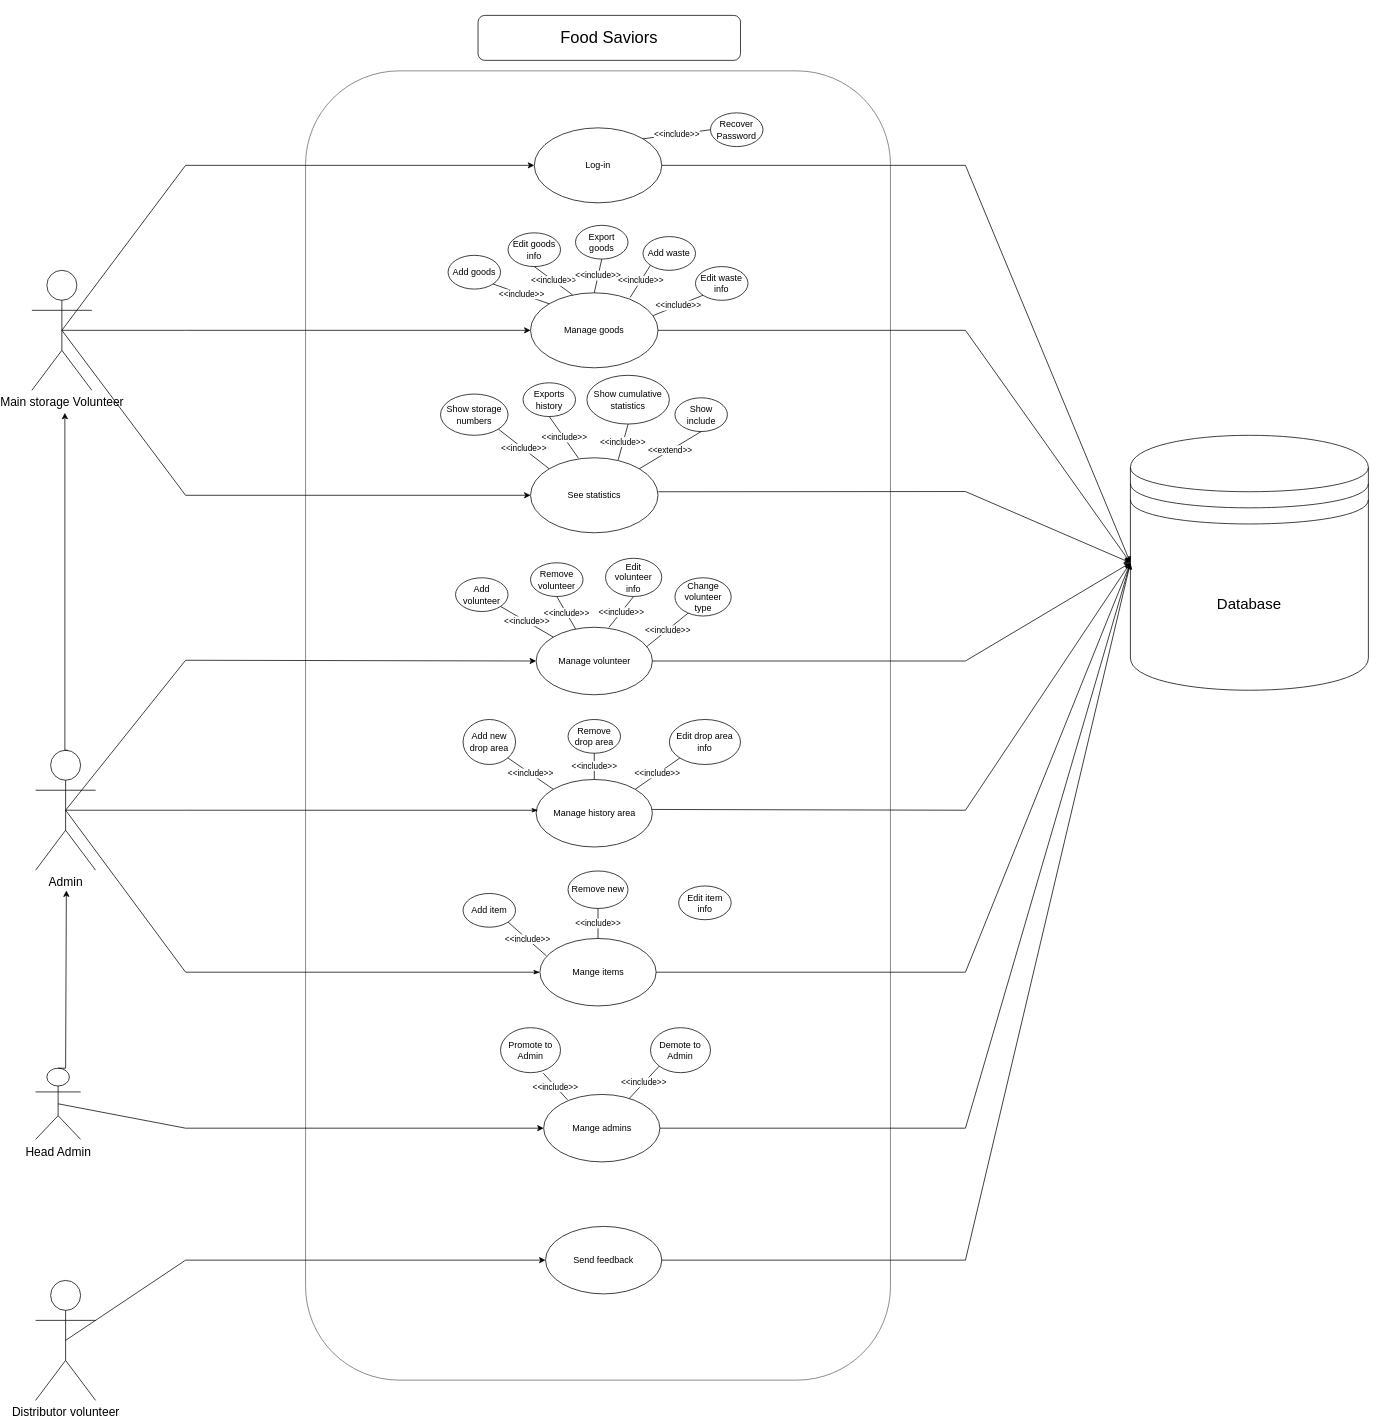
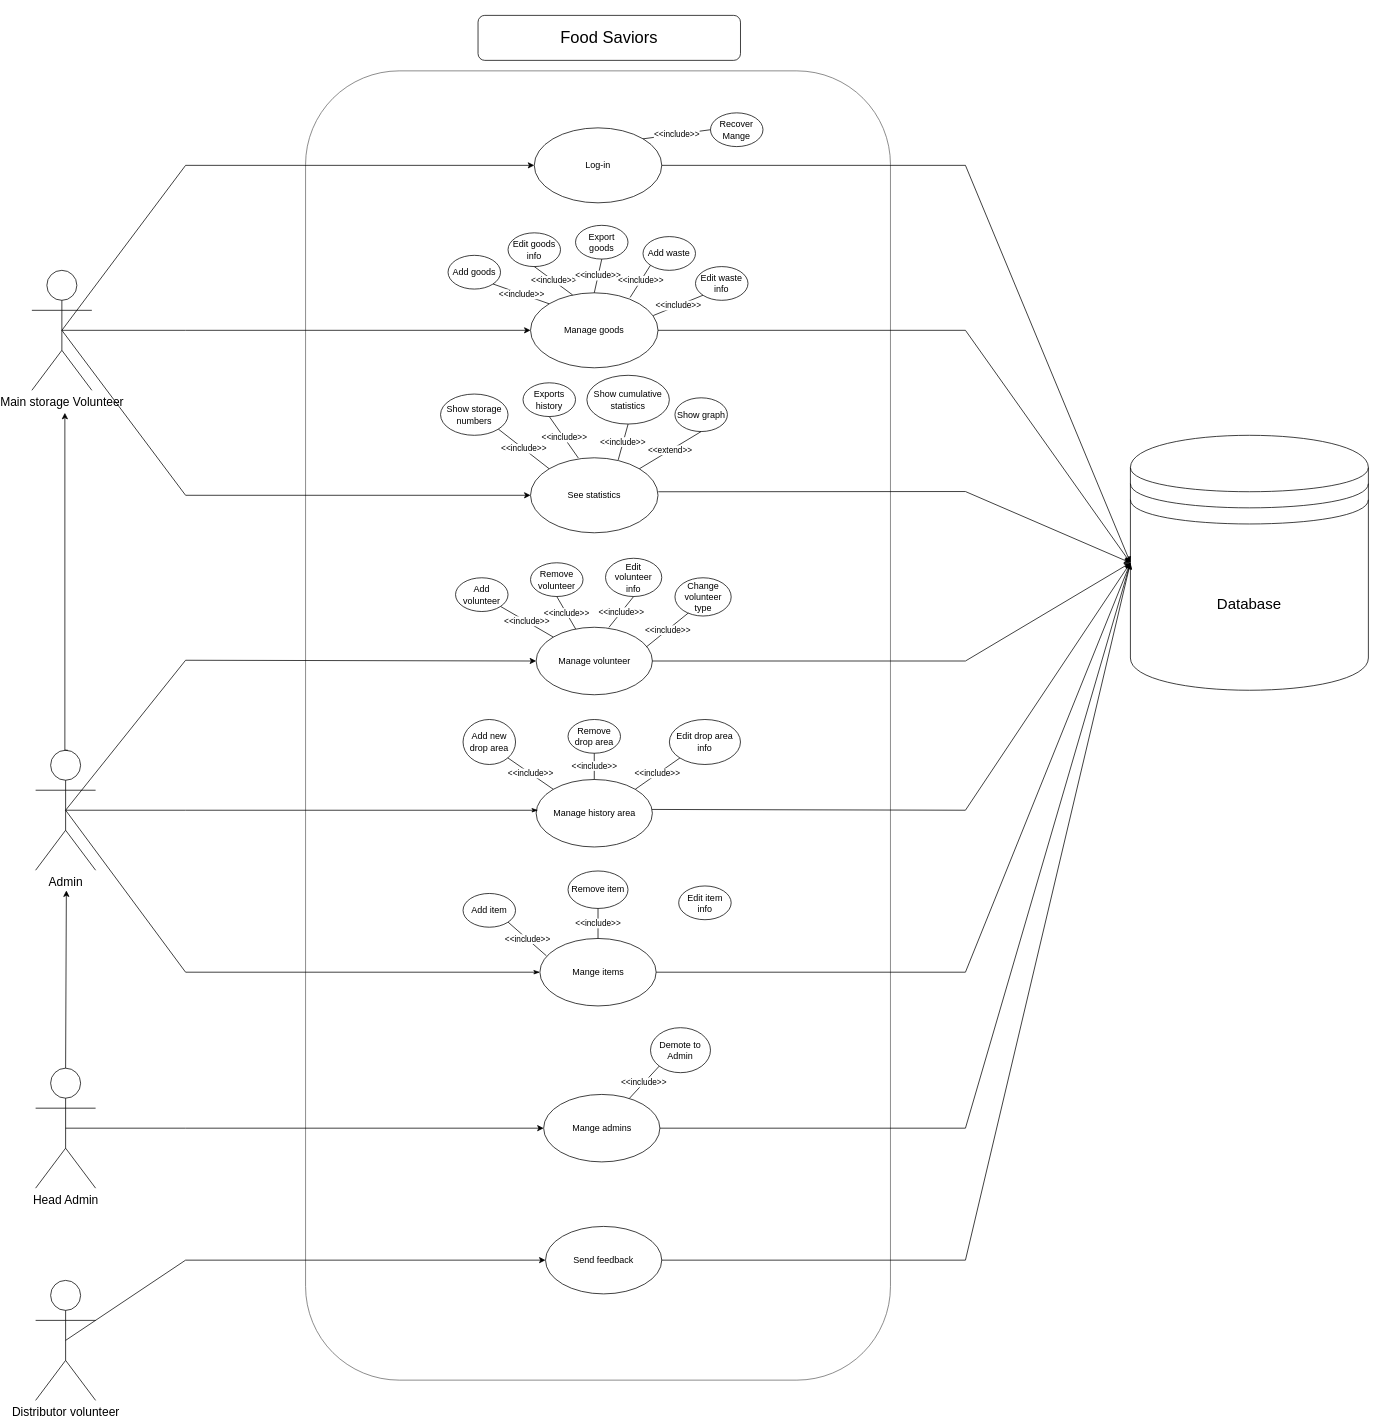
(737, 130) -> (737, 130)
(702, 415) -> (702, 415)
(598, 890) -> (598, 890)
(531, 1050) -> none
(556, 1087) -> none
(58, 1104) -> (66, 1128)
